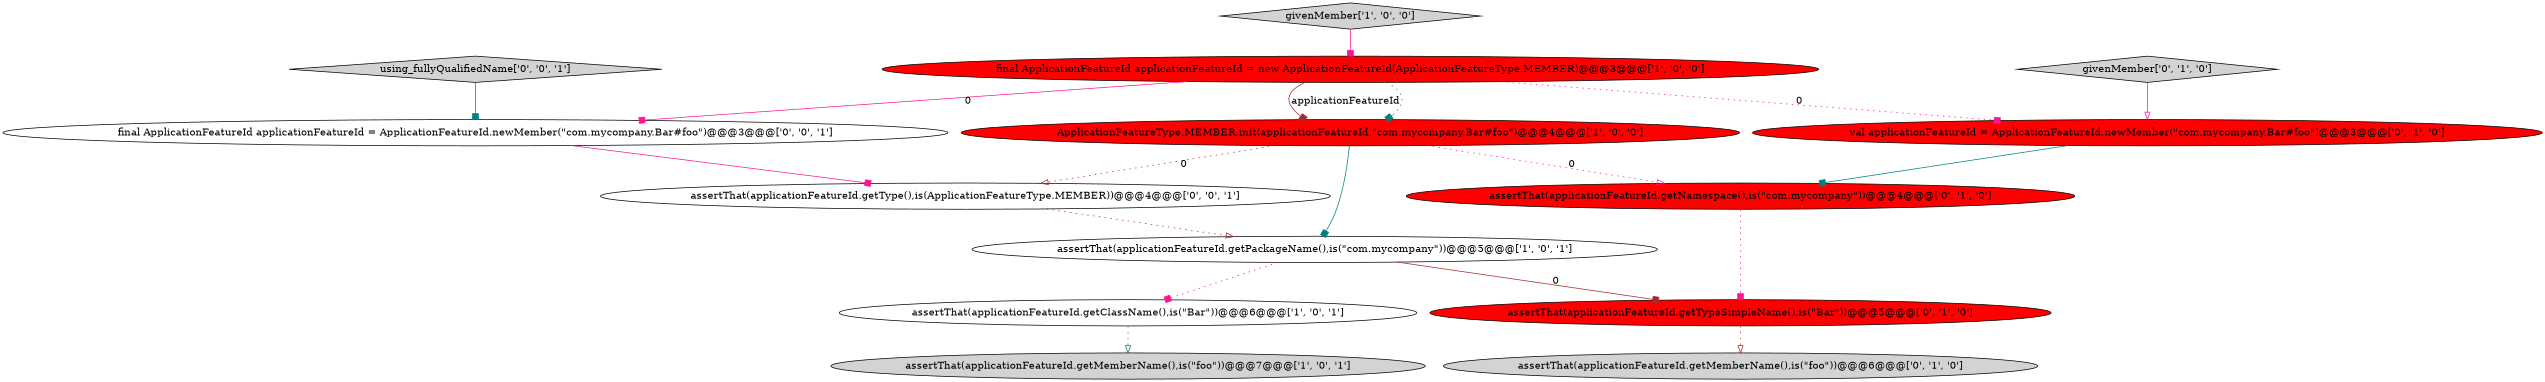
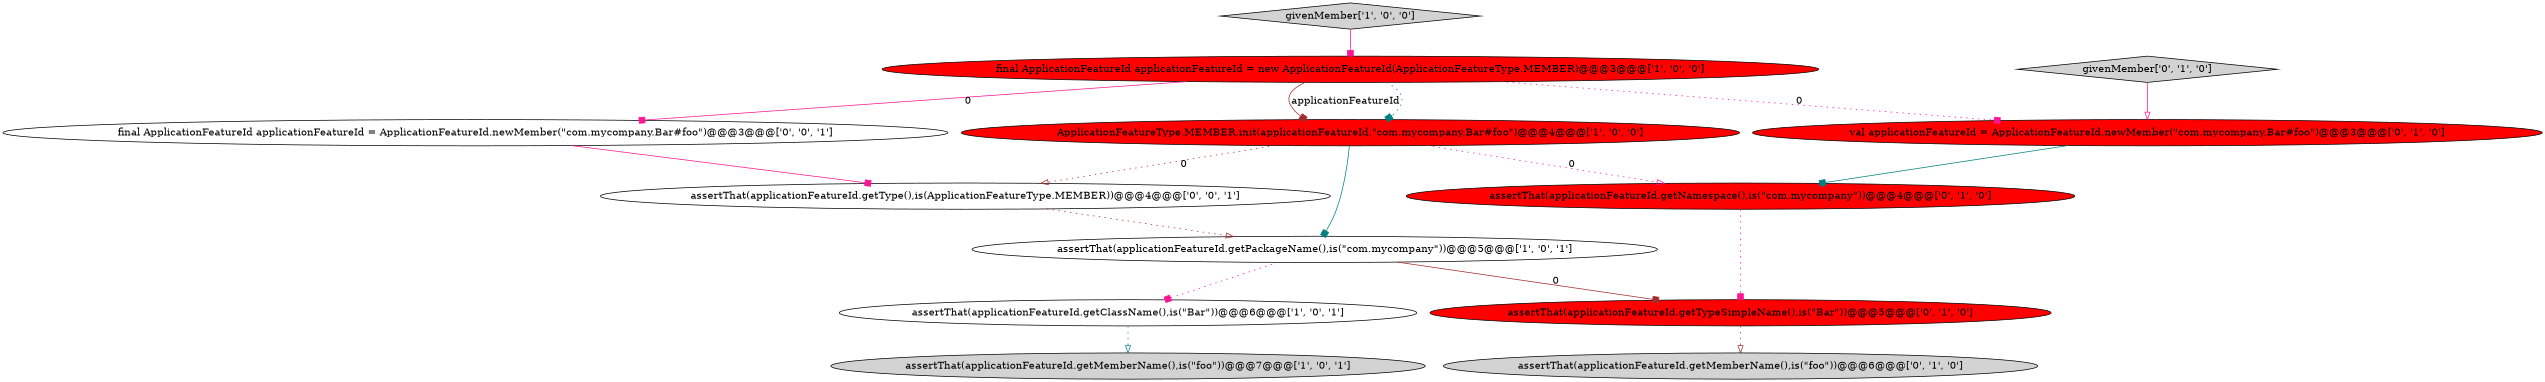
(475, 69) -> none
